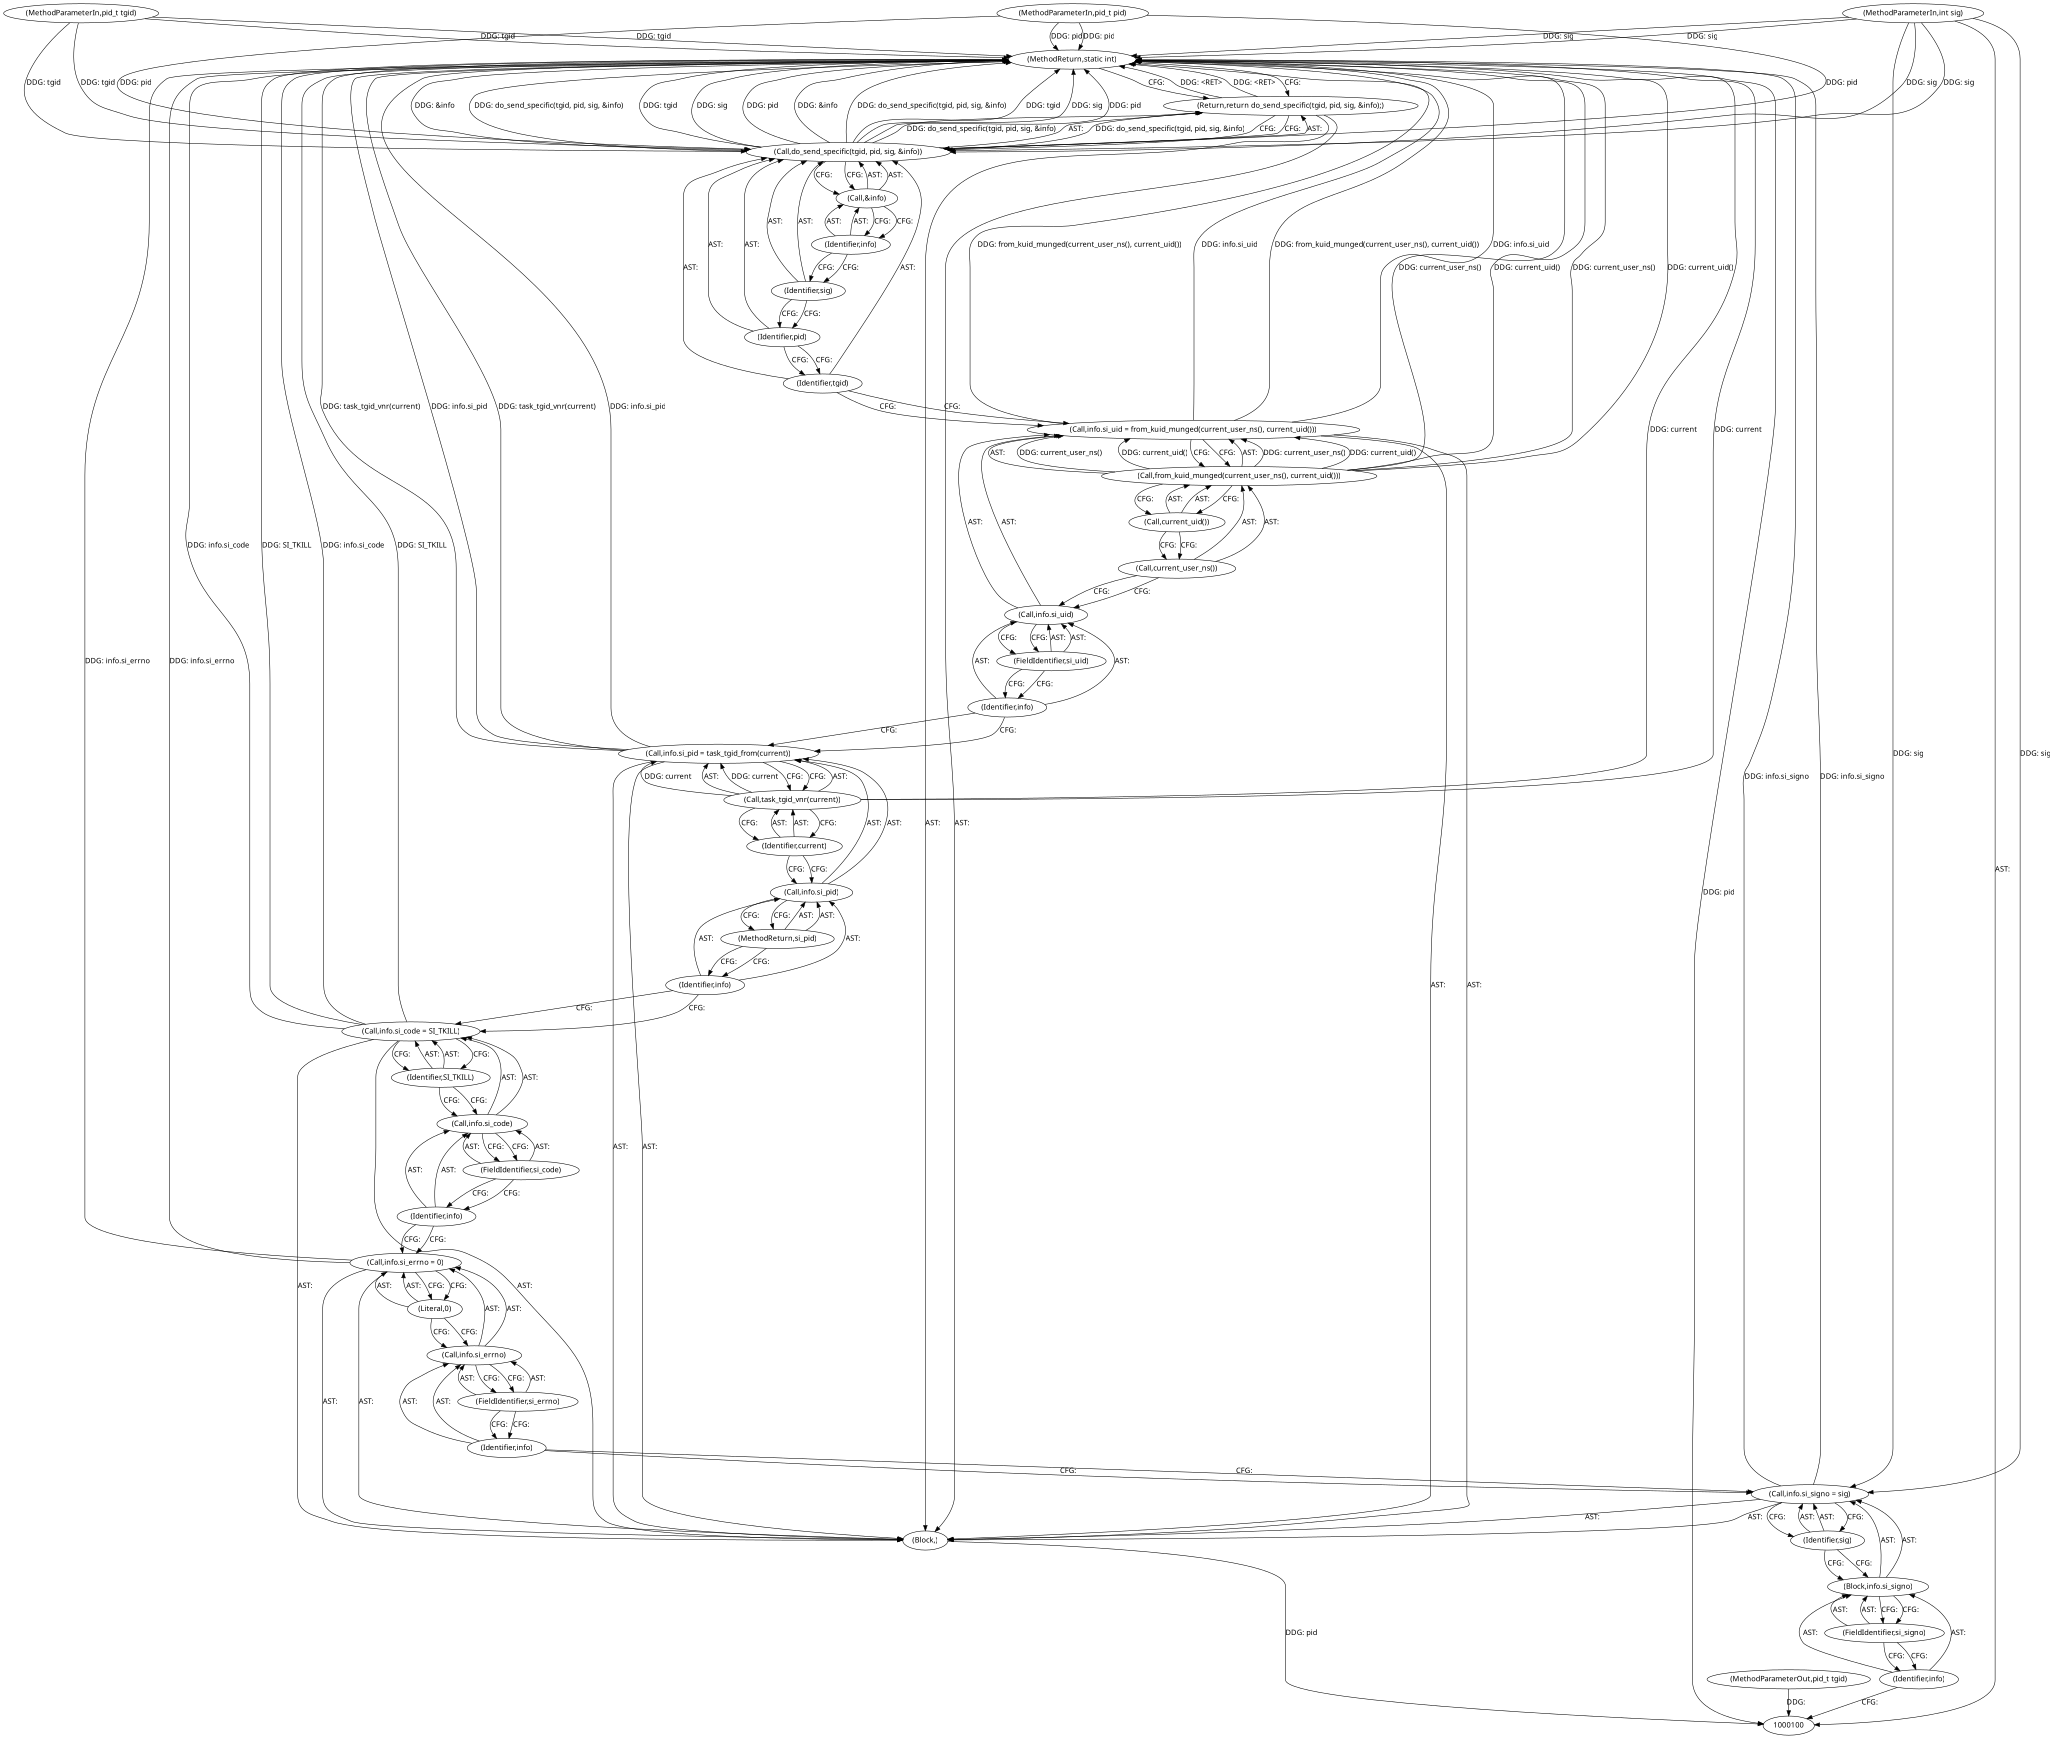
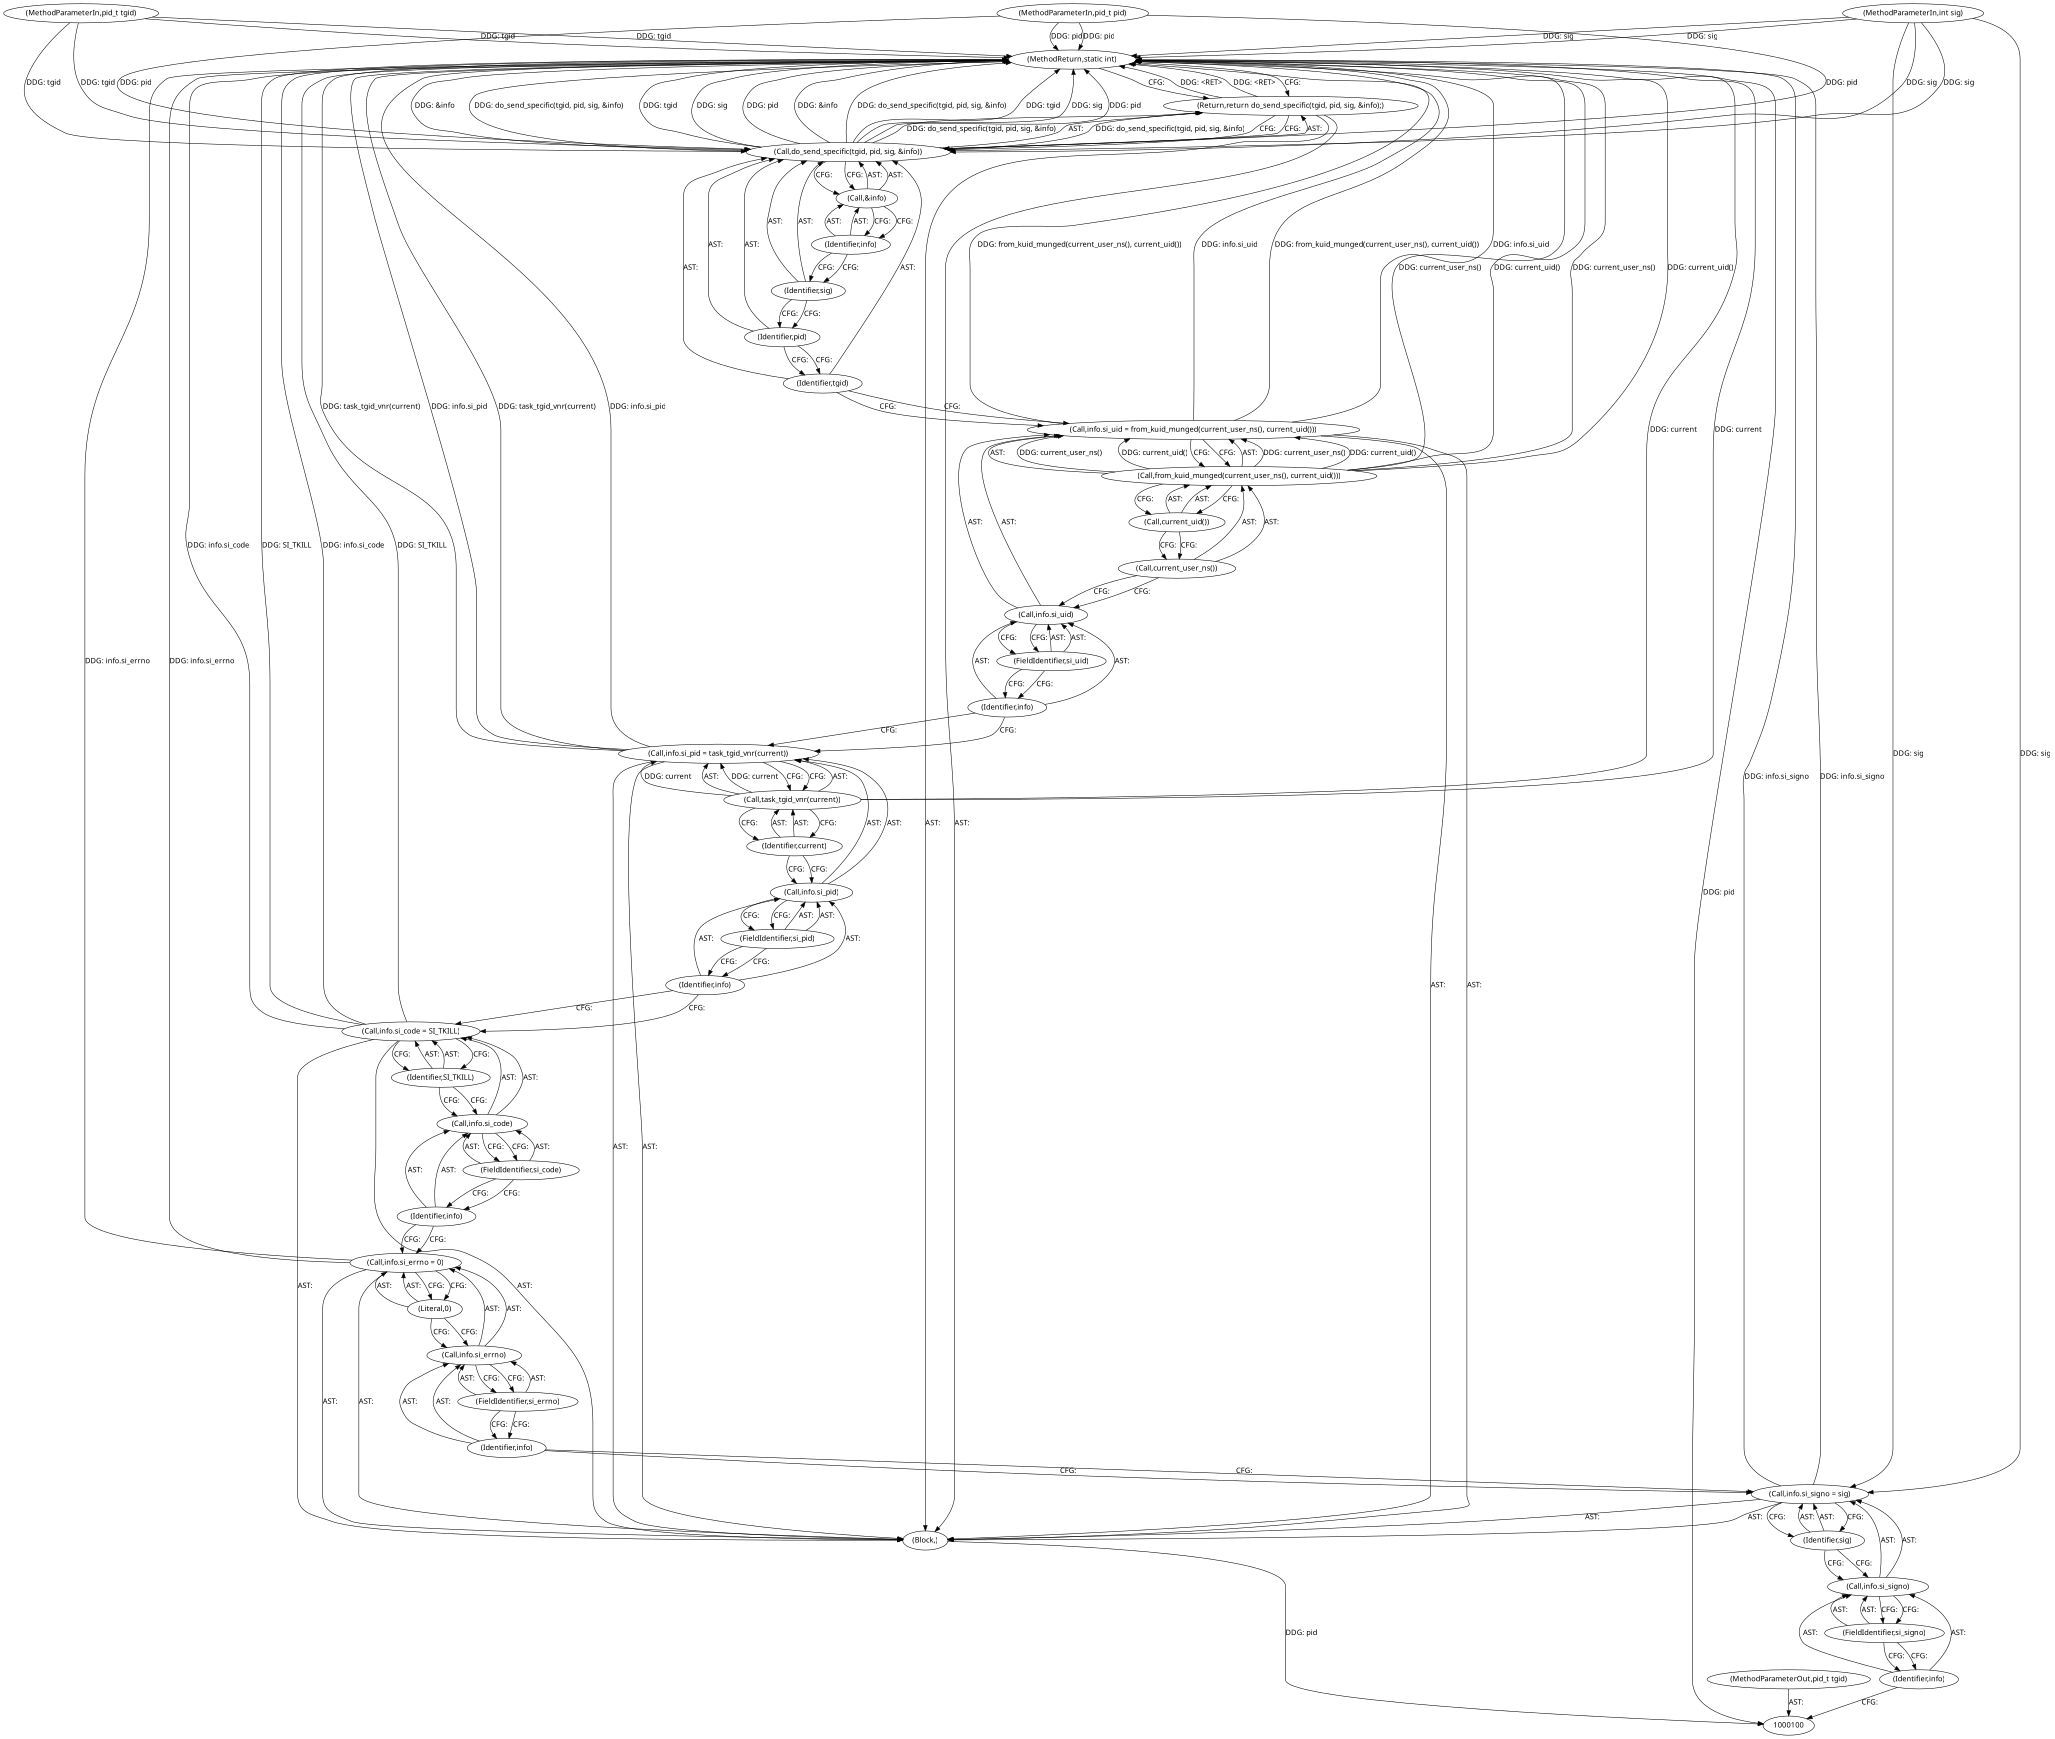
(718, 754) -> (718, 754)
(1995, 934) -> none
(777, 939) -> (777, 939)
(1878, 1587) -> (1878, 1587)
(1797, 1702) -> (1797, 1702)
